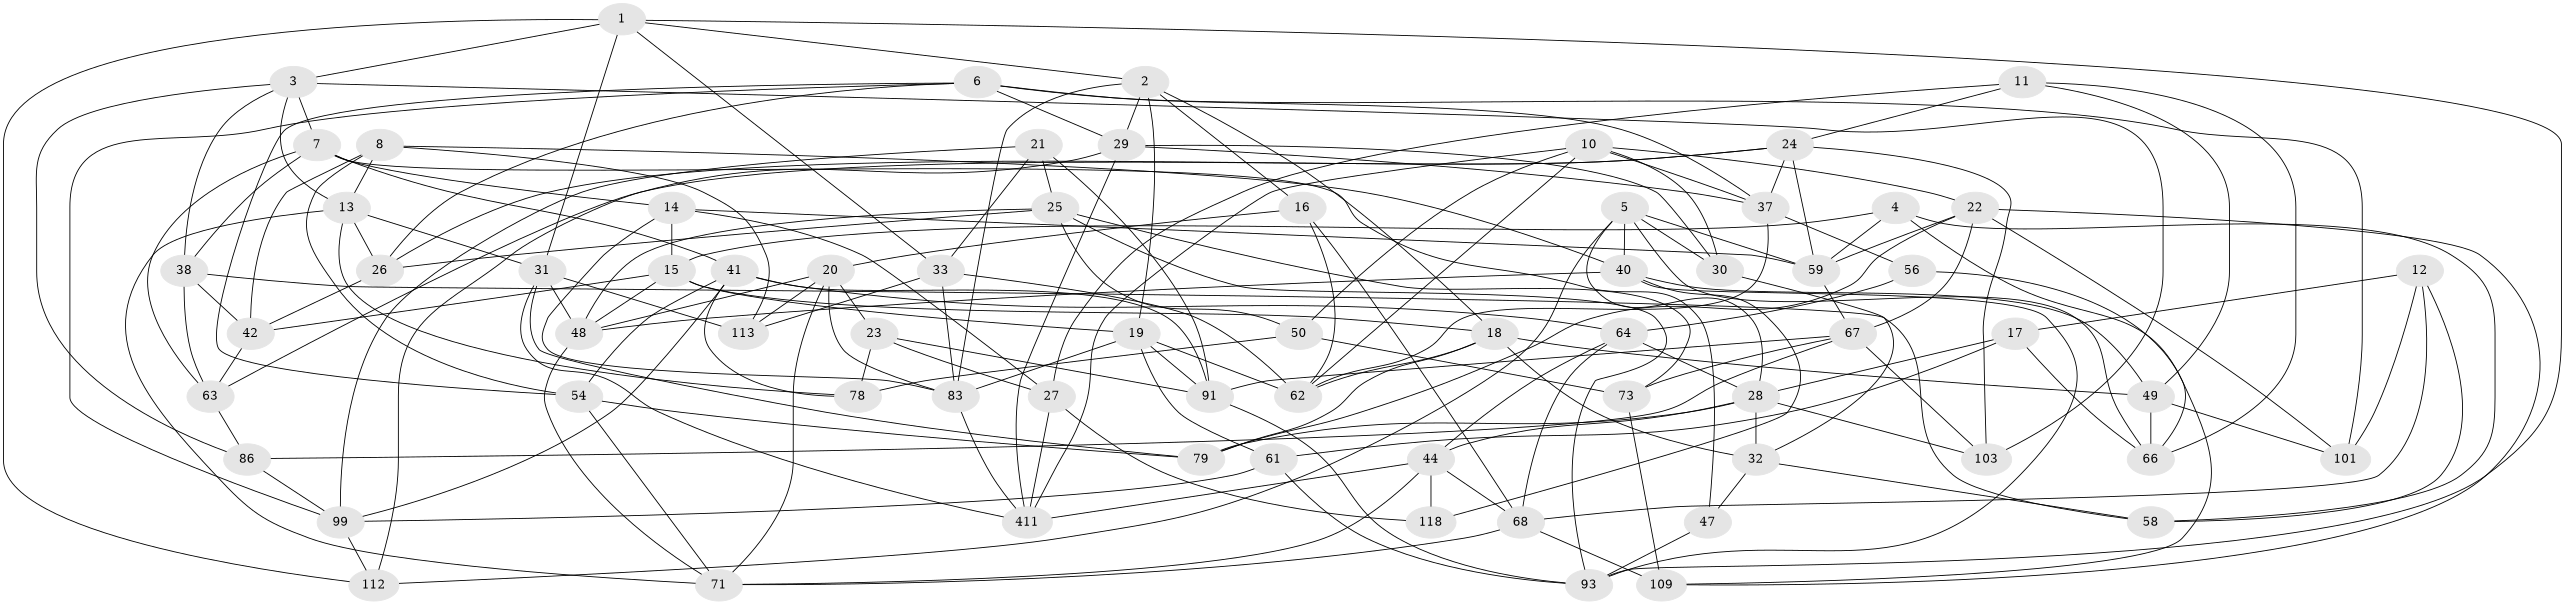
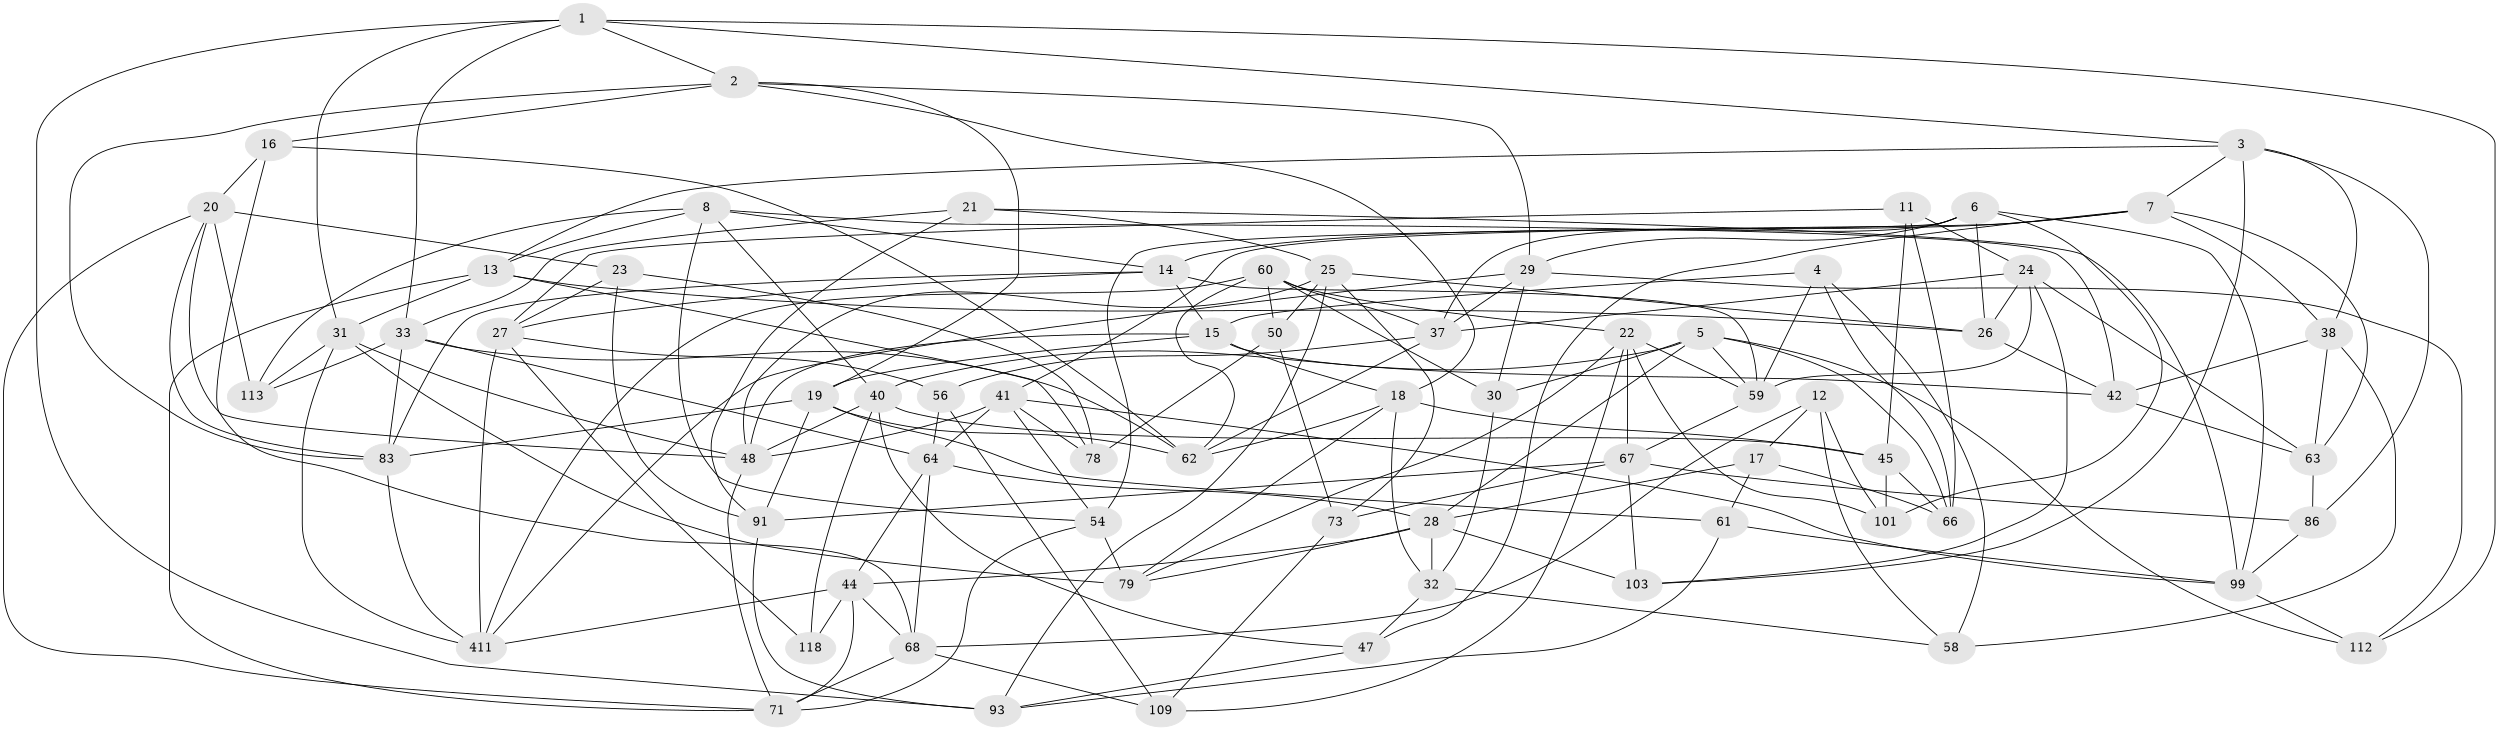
(1589, 145) -> (1266, 271)
none -> (937, 239)
(1001, 290) -> (875, 438)
none -> (775, 358)
none -> (667, 397)
(2151, 397) -> (1886, 460)
(2054, 434) -> (1058, 587)
